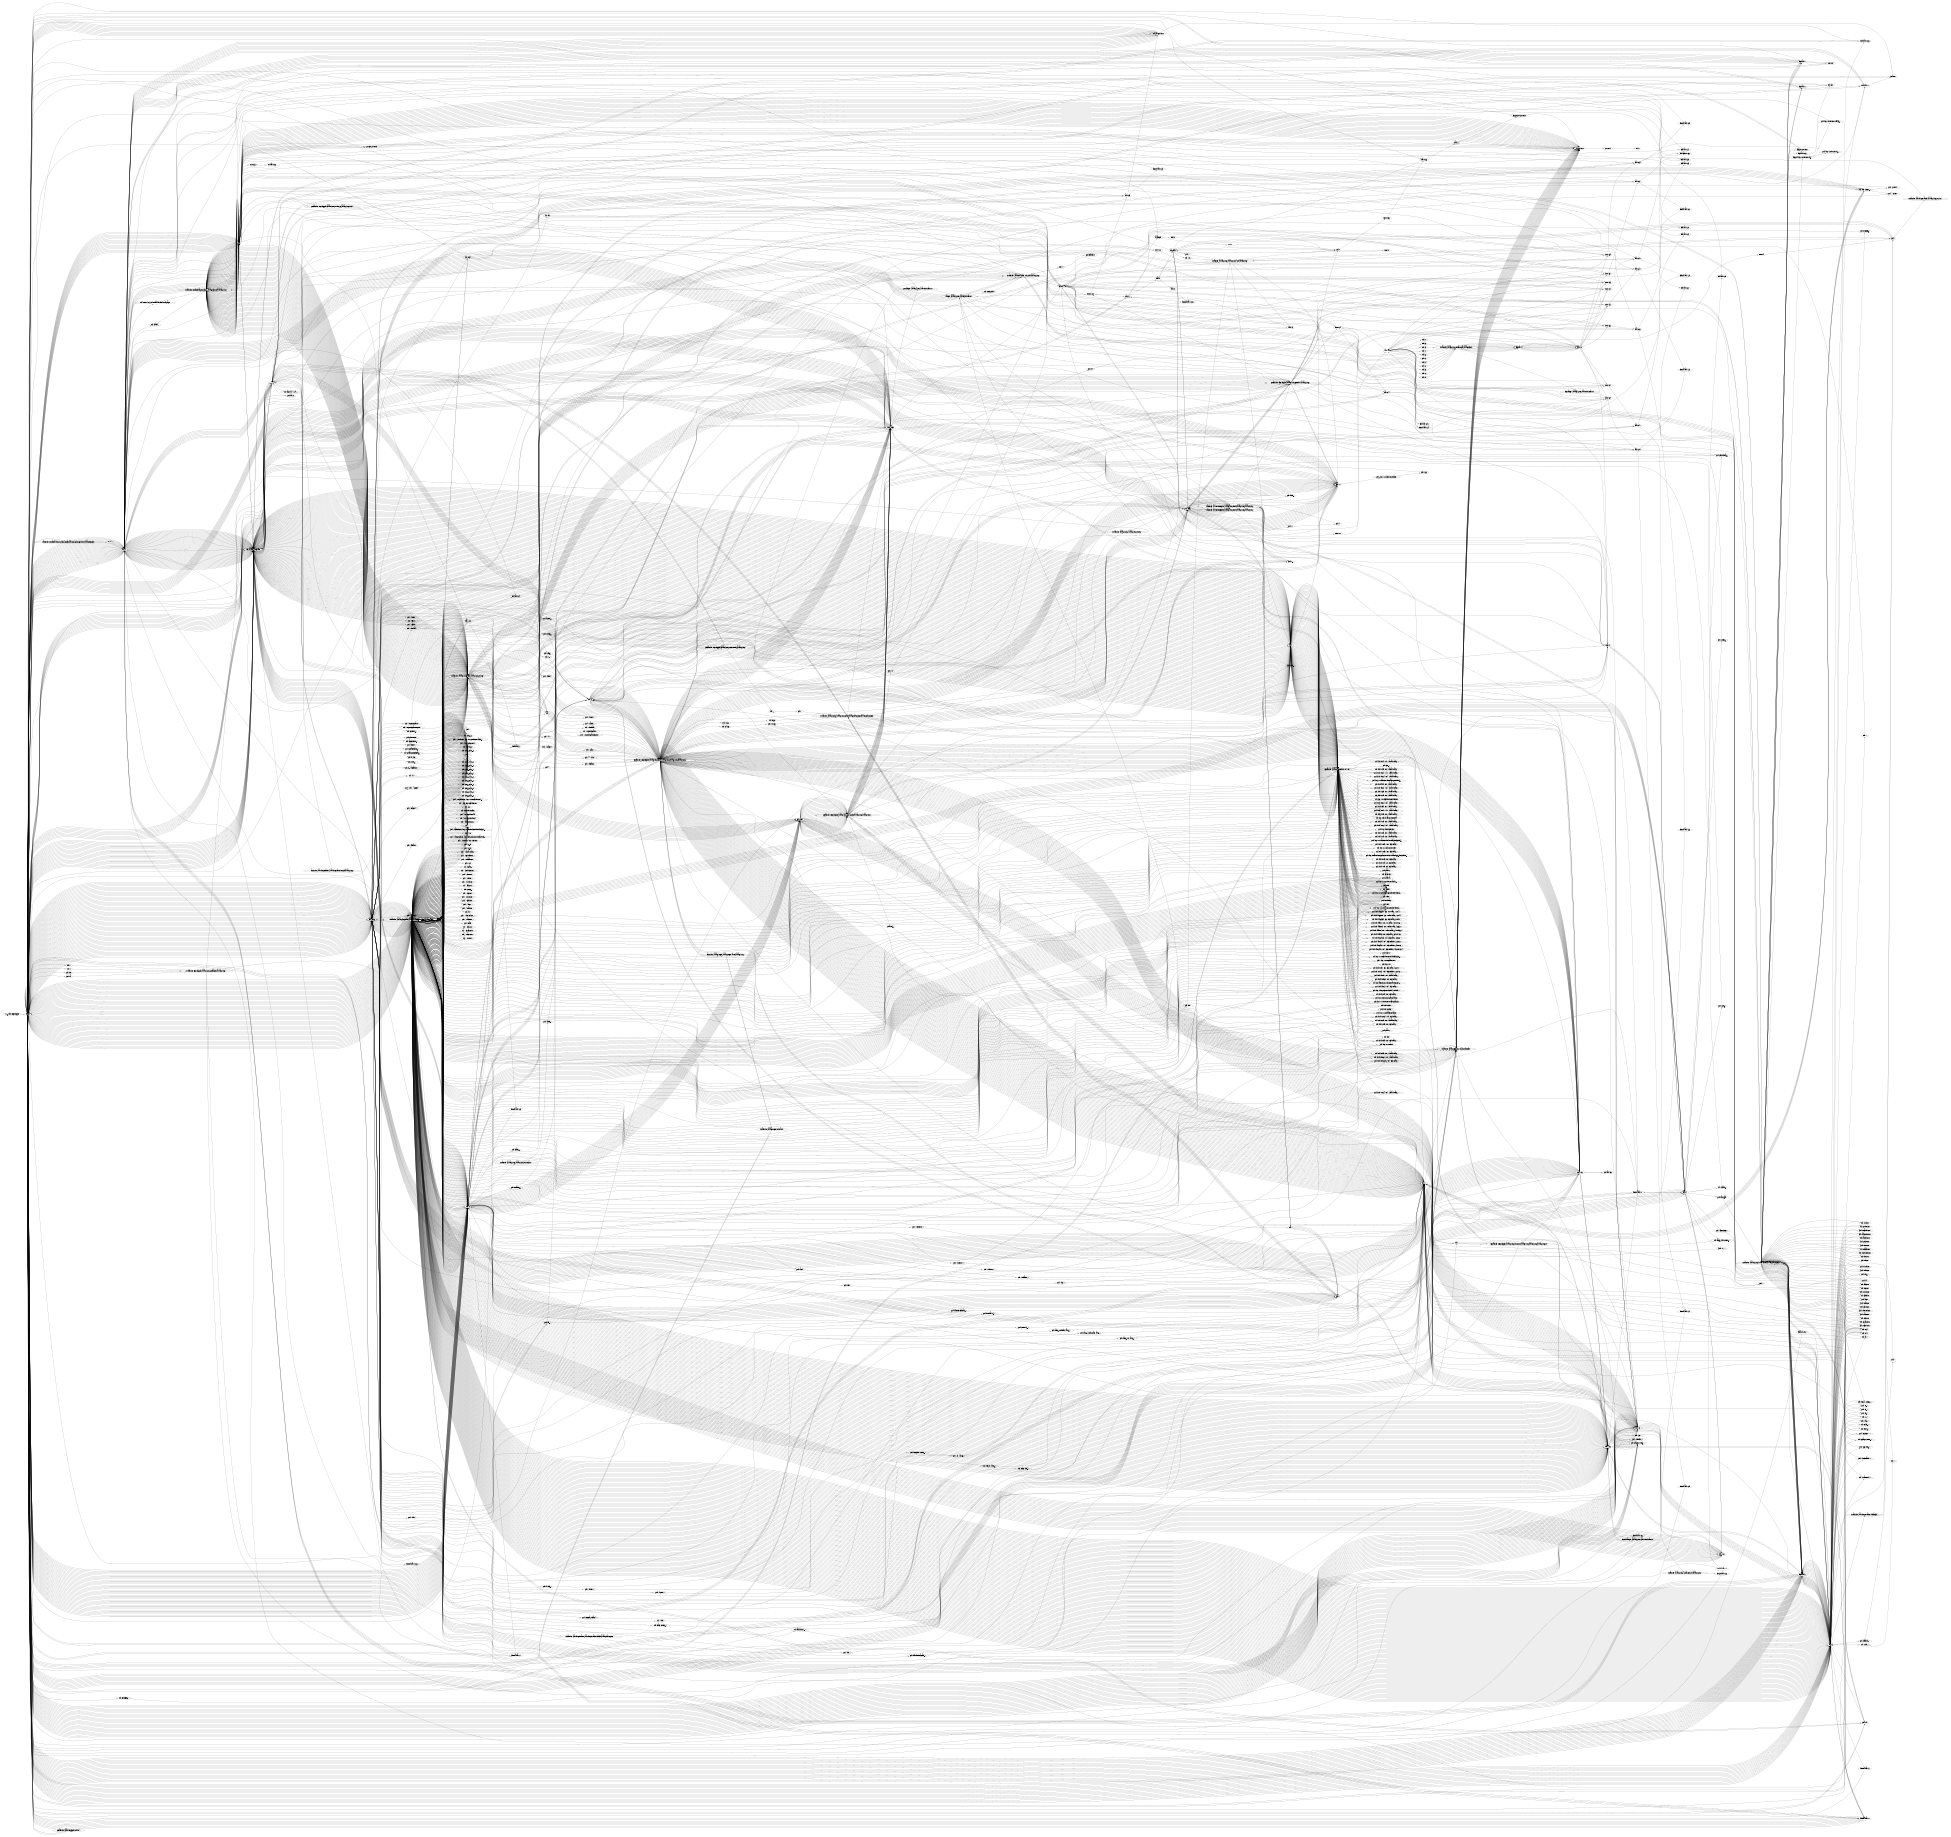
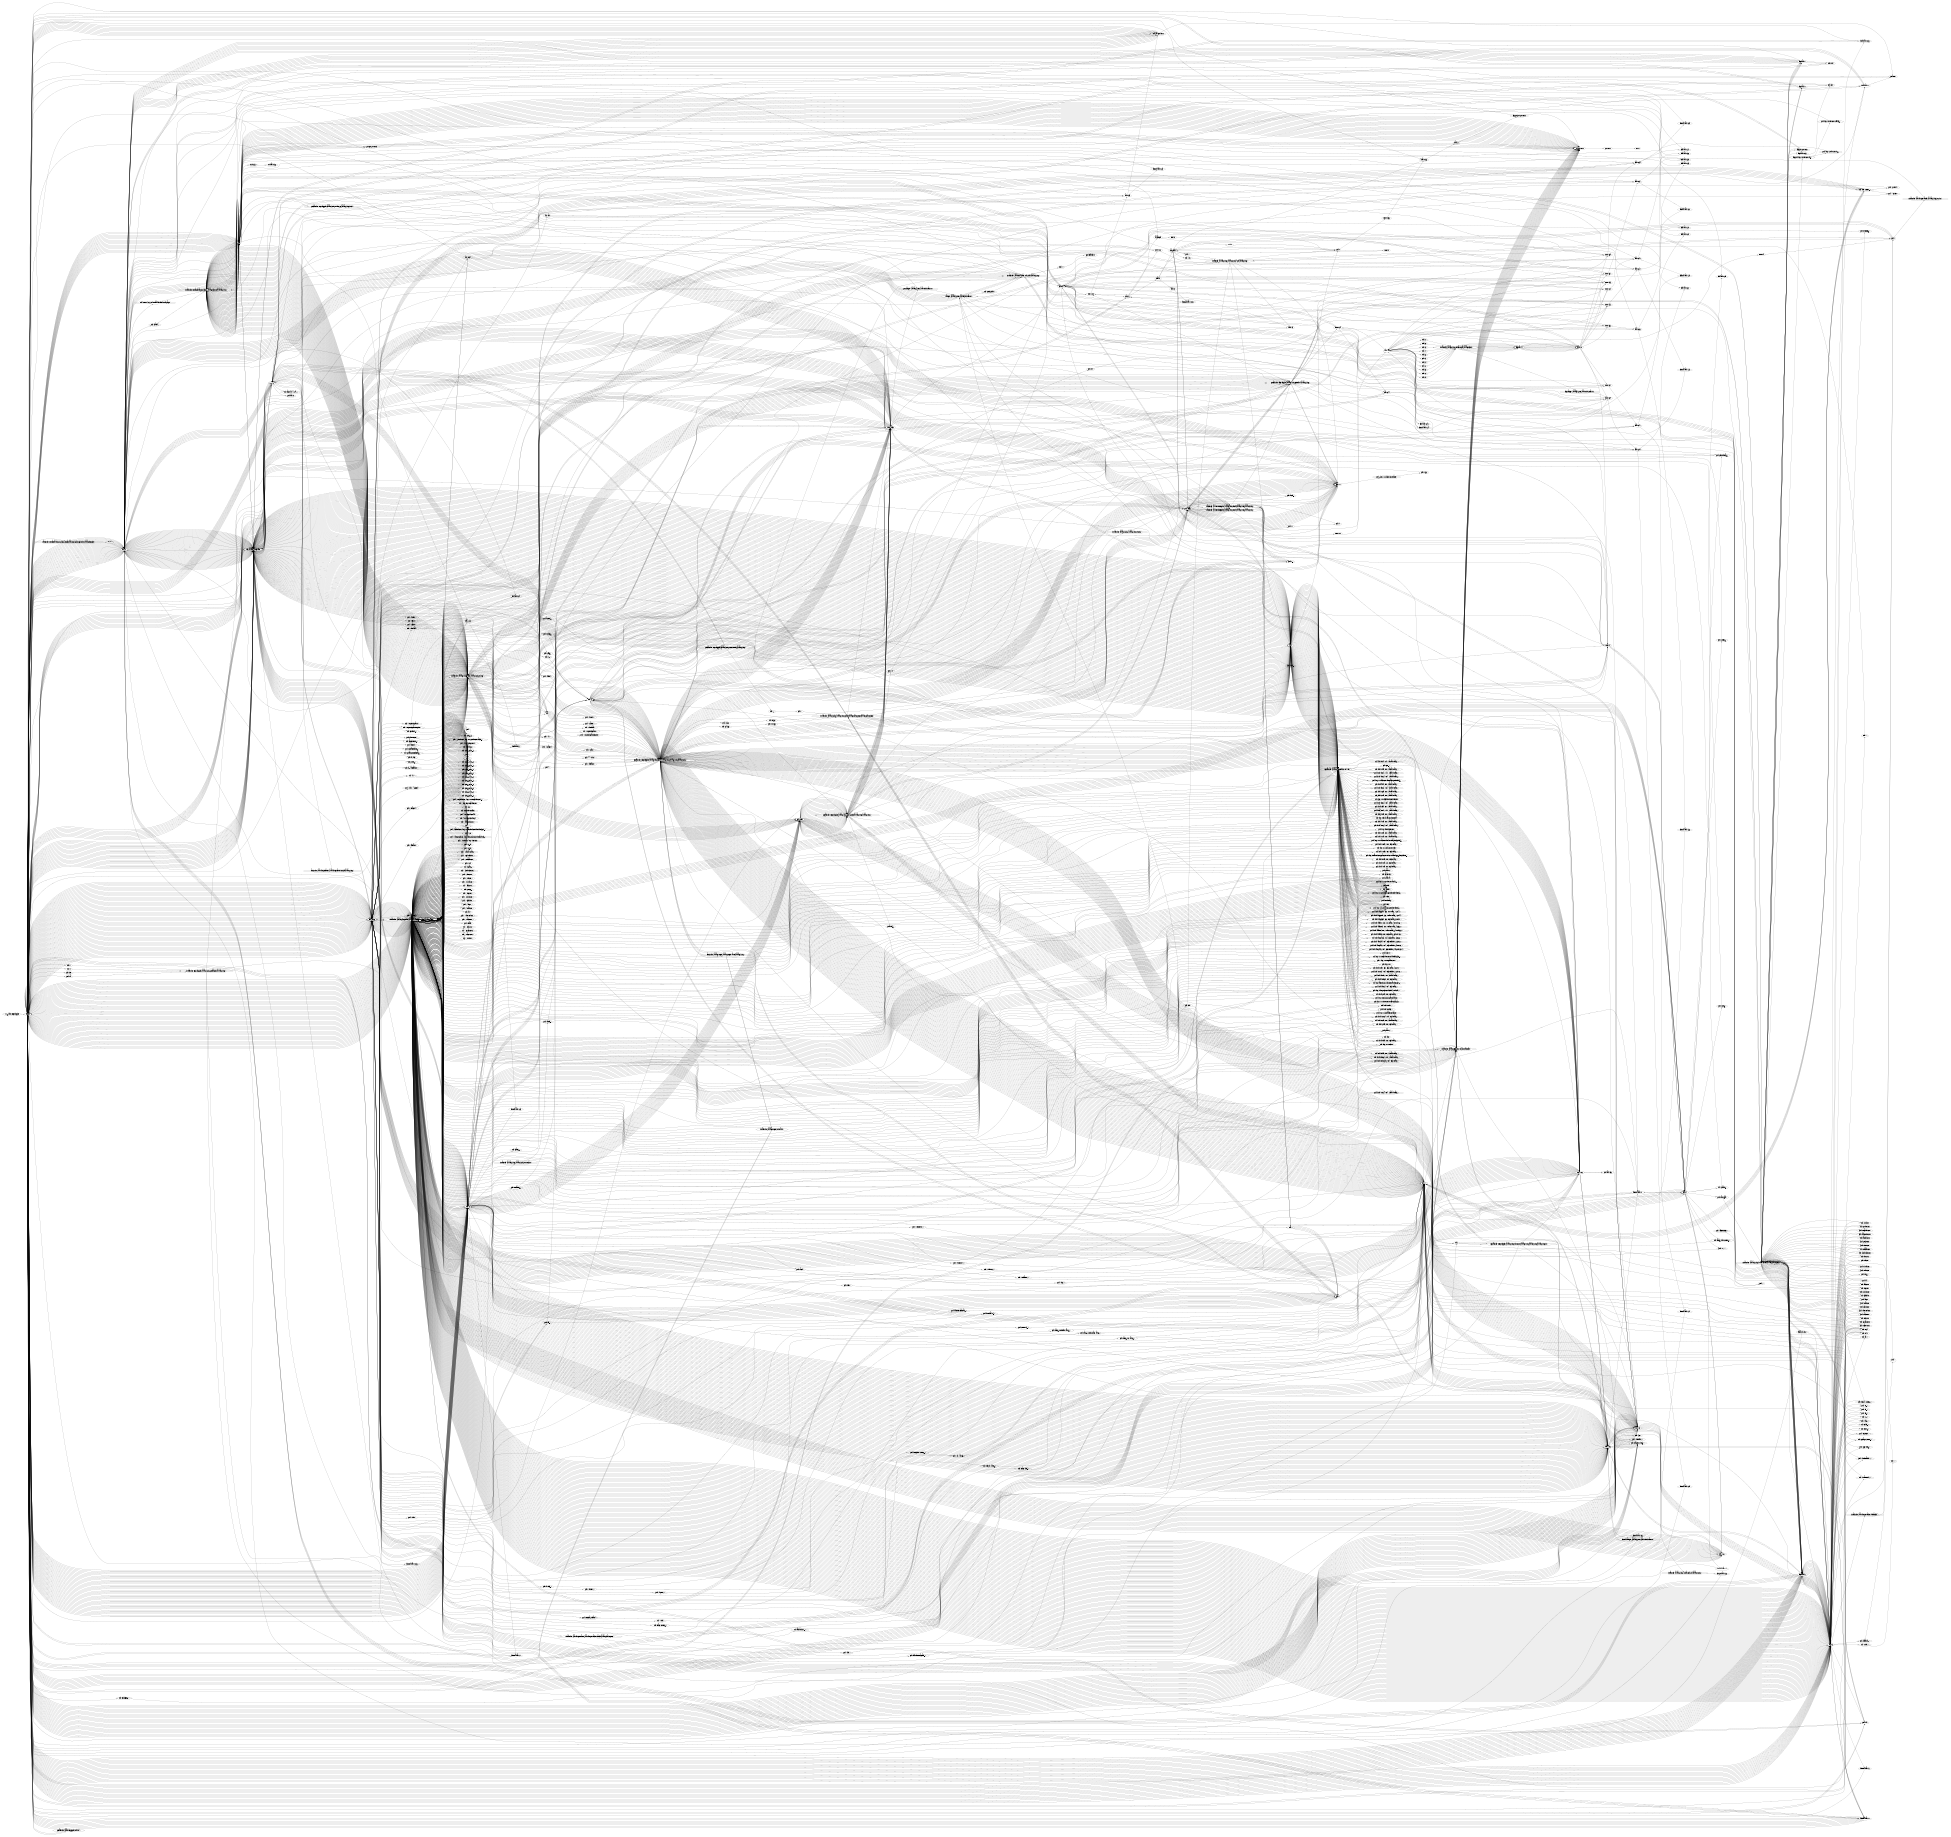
(1685, 154) -> (1685, 154)
(1091, 294) -> (1091, 294)
